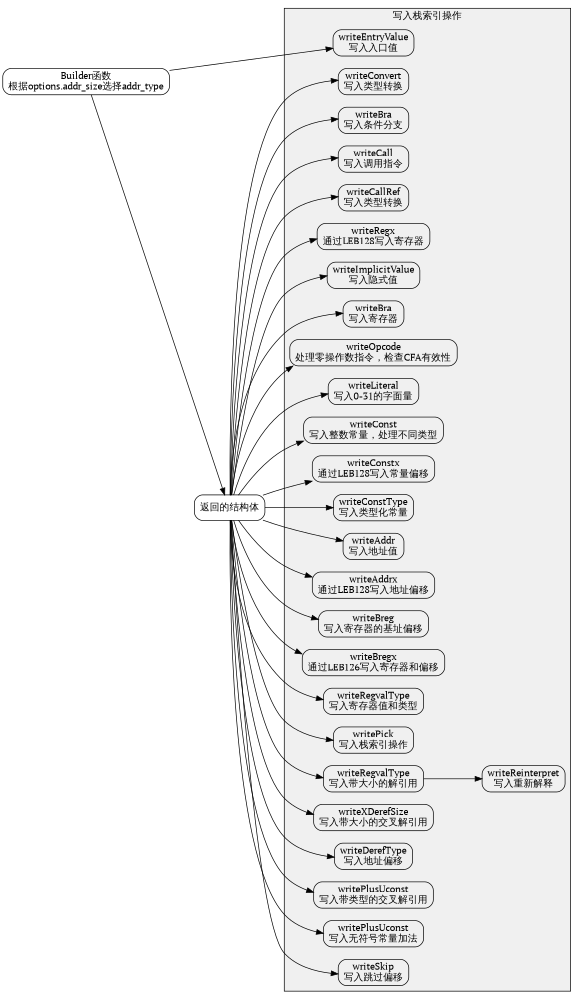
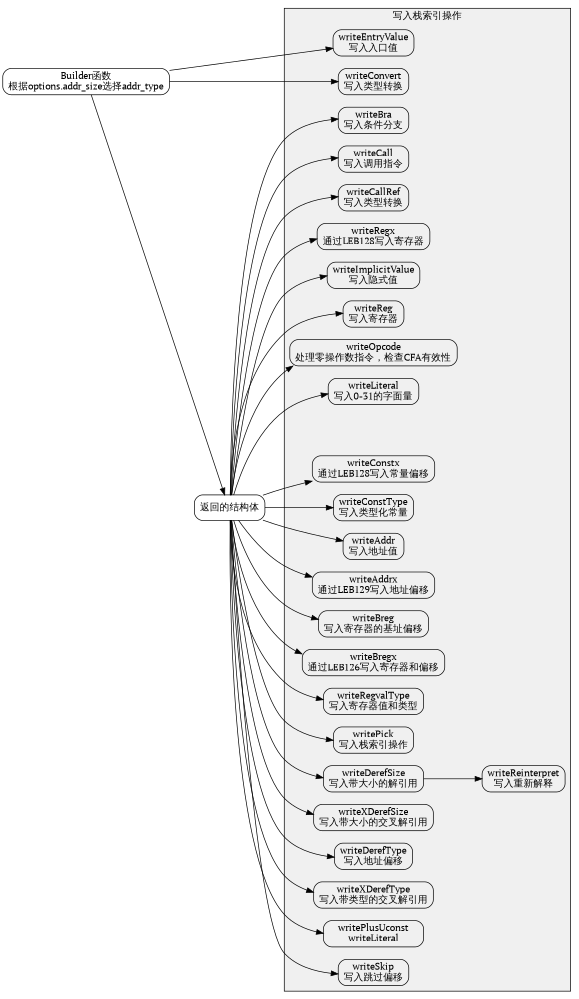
(239, 268) -> (250, 82)
(374, 314) -> (374, 314)
(374, 430) -> none
(374, 585) -> (374, 585)
(374, 779) -> (374, 779)
(374, 895) -> (374, 895)
(374, 934) -> (374, 934)
